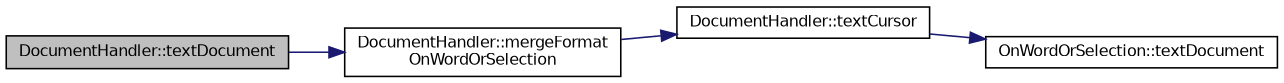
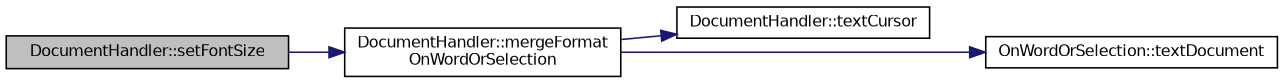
(950, 36) -> (795, 52)
(147, 52) -> (147, 52)
